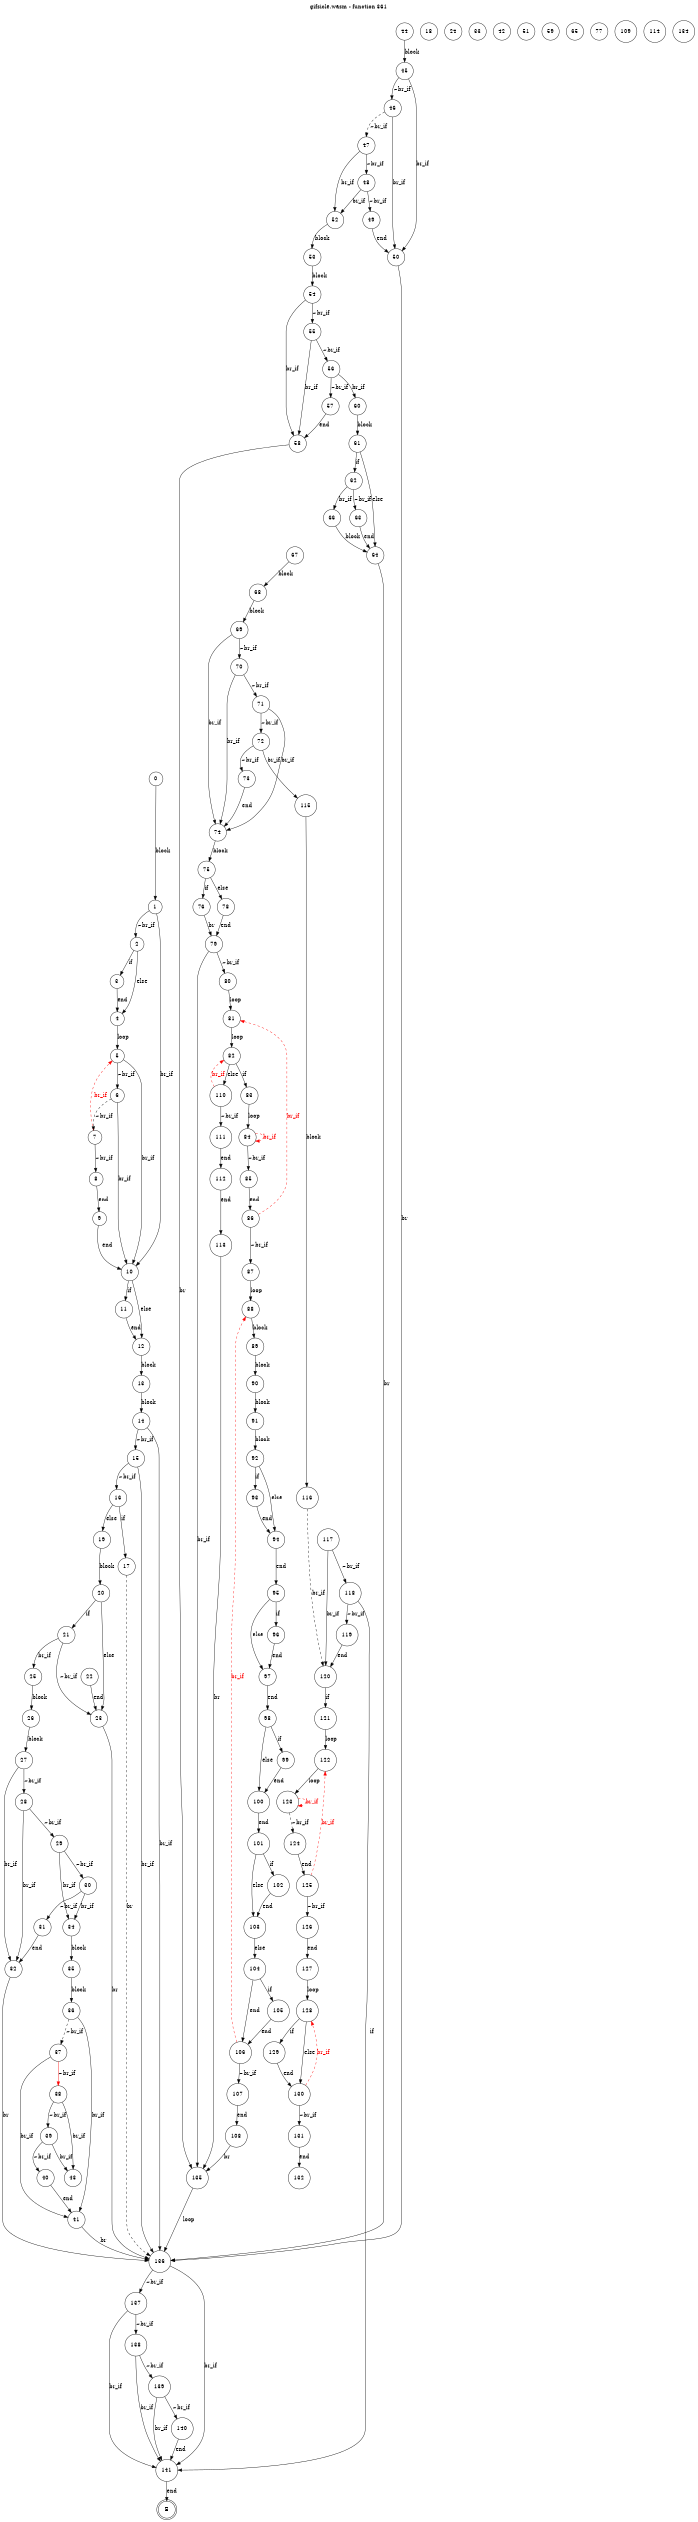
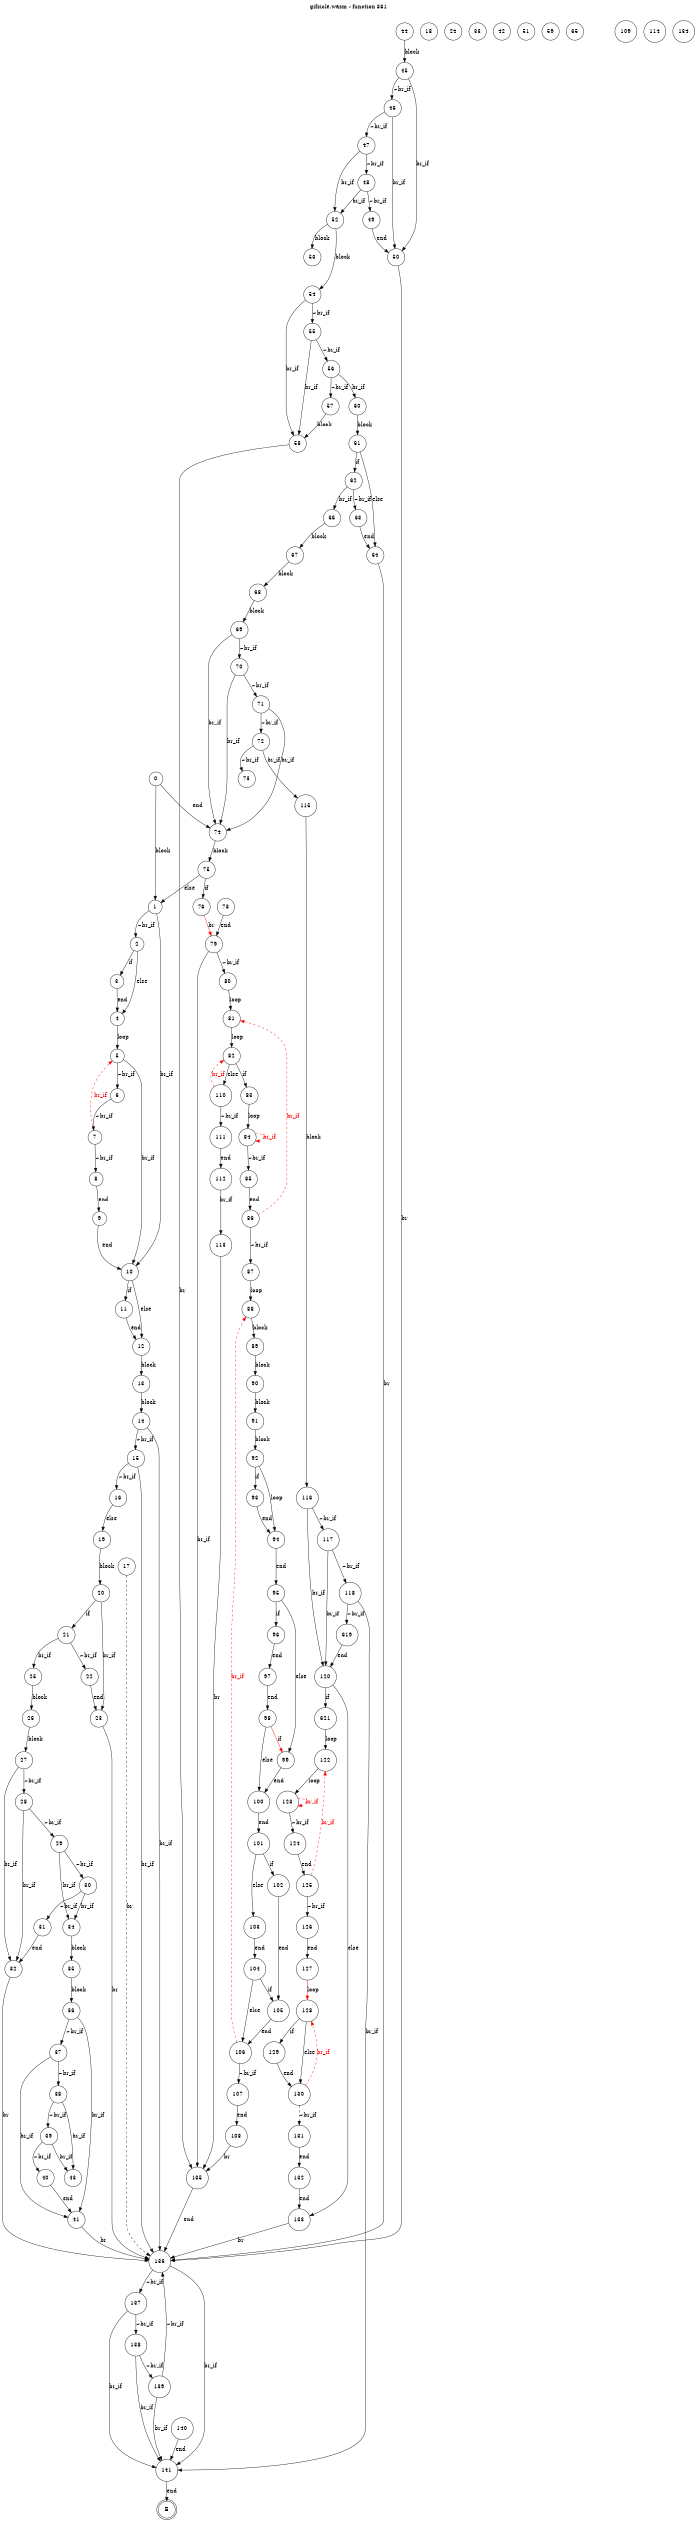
(599, 32) -> none
(373, 120) -> (373, 120)
(312, 274) -> (335, 259)
(325, 425) -> (325, 425)
(347, 541) -> (313, 533)
(238, 807) -> (183, 808)
(215, 887) -> (183, 887)
(207, 924) -> (207, 924)
(98, 1110) -> (98, 1110)
(118, 1182) -> none
(226, 1200) -> (226, 1200)
(277, 1498) -> (277, 1498)
none -> (317, 1517)
(122, 1530) -> none
(311, 1586) -> (311, 1586)
(251, 1631) -> (296, 1673)
(347, 1635) -> (347, 1635)
(109, 1656) -> (109, 1656)
(58, 1684) -> (77, 1654)
(325, 1719) -> (325, 1719)
(276, 1738) -> (276, 1738)
(291, 1821) -> (291, 1821)
(263, 1902) -> (278, 1946)
(260, 1948) -> (260, 1948)
(307, 1988) -> (307, 1988)
(255, 2011) -> (255, 2011)
(65, 2030) -> (65, 2030)
(372, 2032) -> (372, 2032)
(58, 2072) -> (58, 2072)
(299, 2113) -> (299, 2113)
(189, 2220) -> (189, 2220)
none -> (299, 2220)
(170, 2406) -> (166, 2326)
